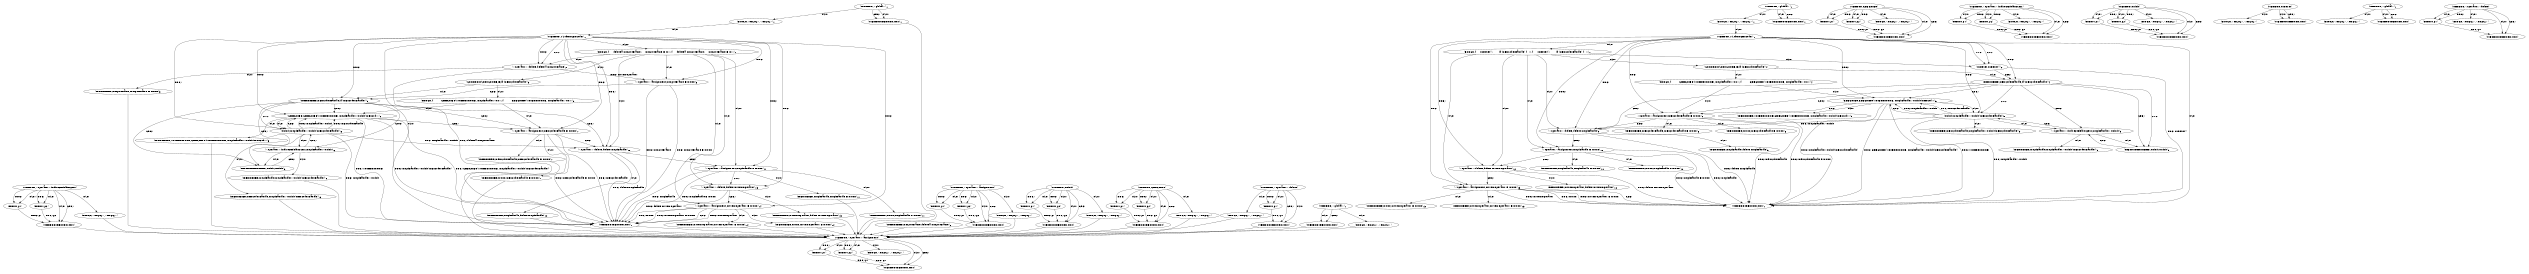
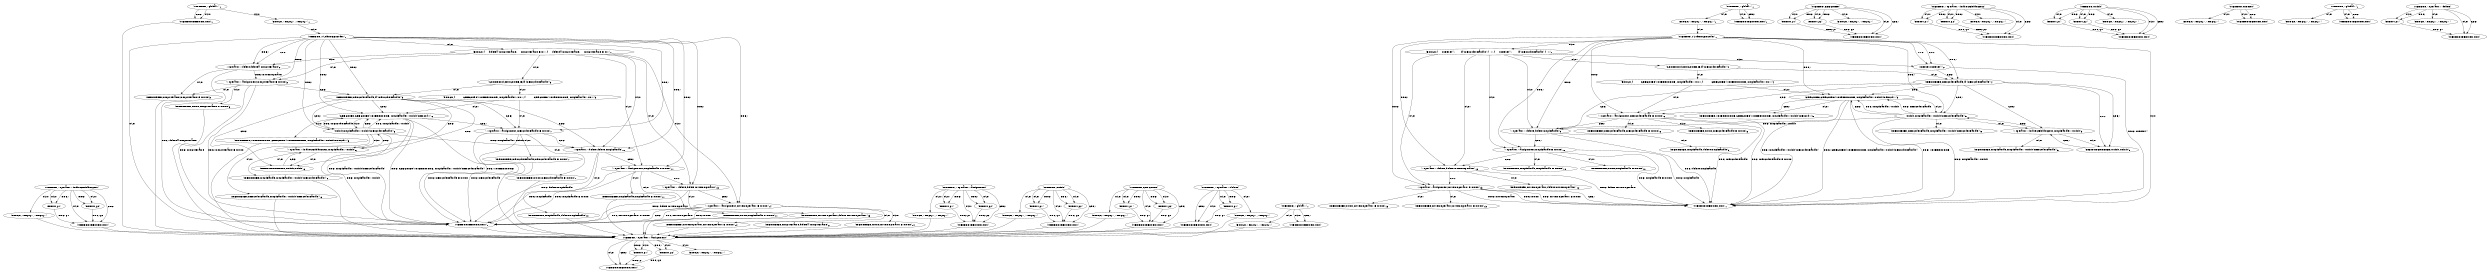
none -> (218, 89)
none -> (203, 107)
